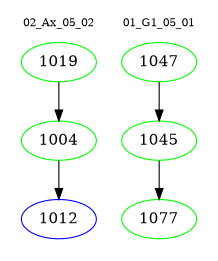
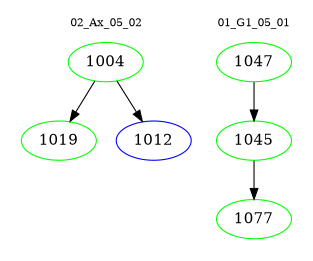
(59, 96) -> (85, 96)
